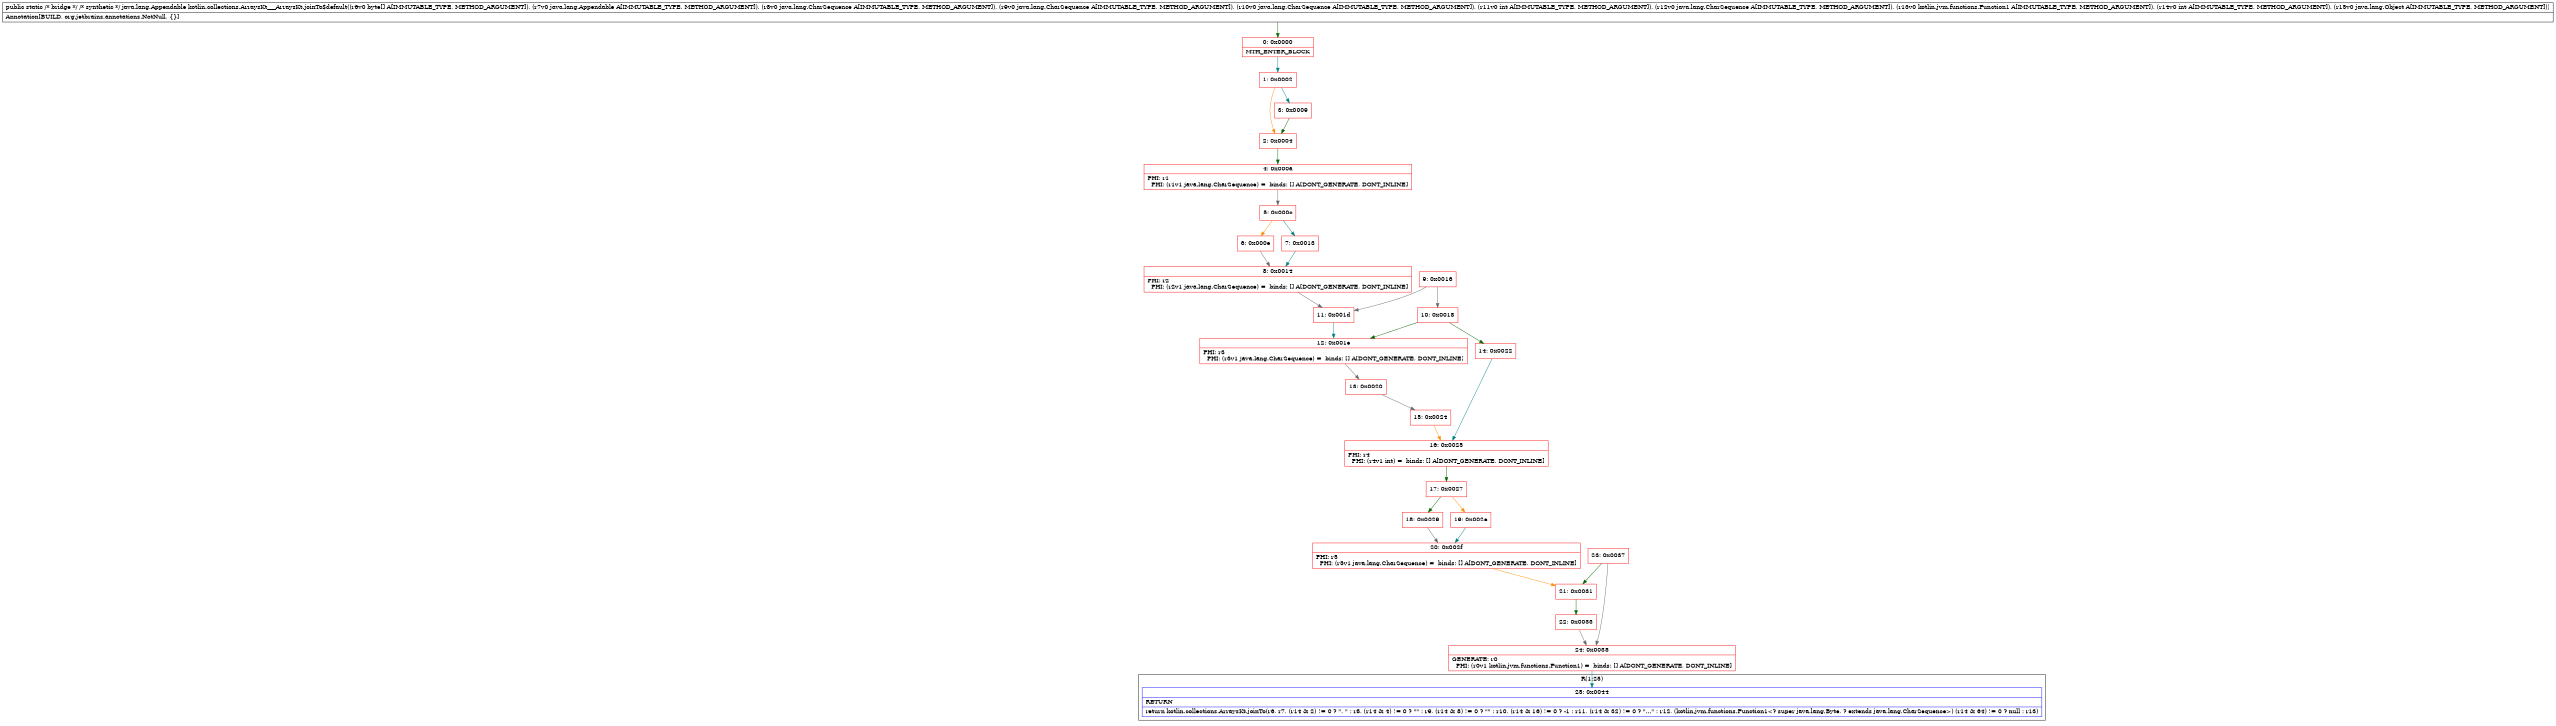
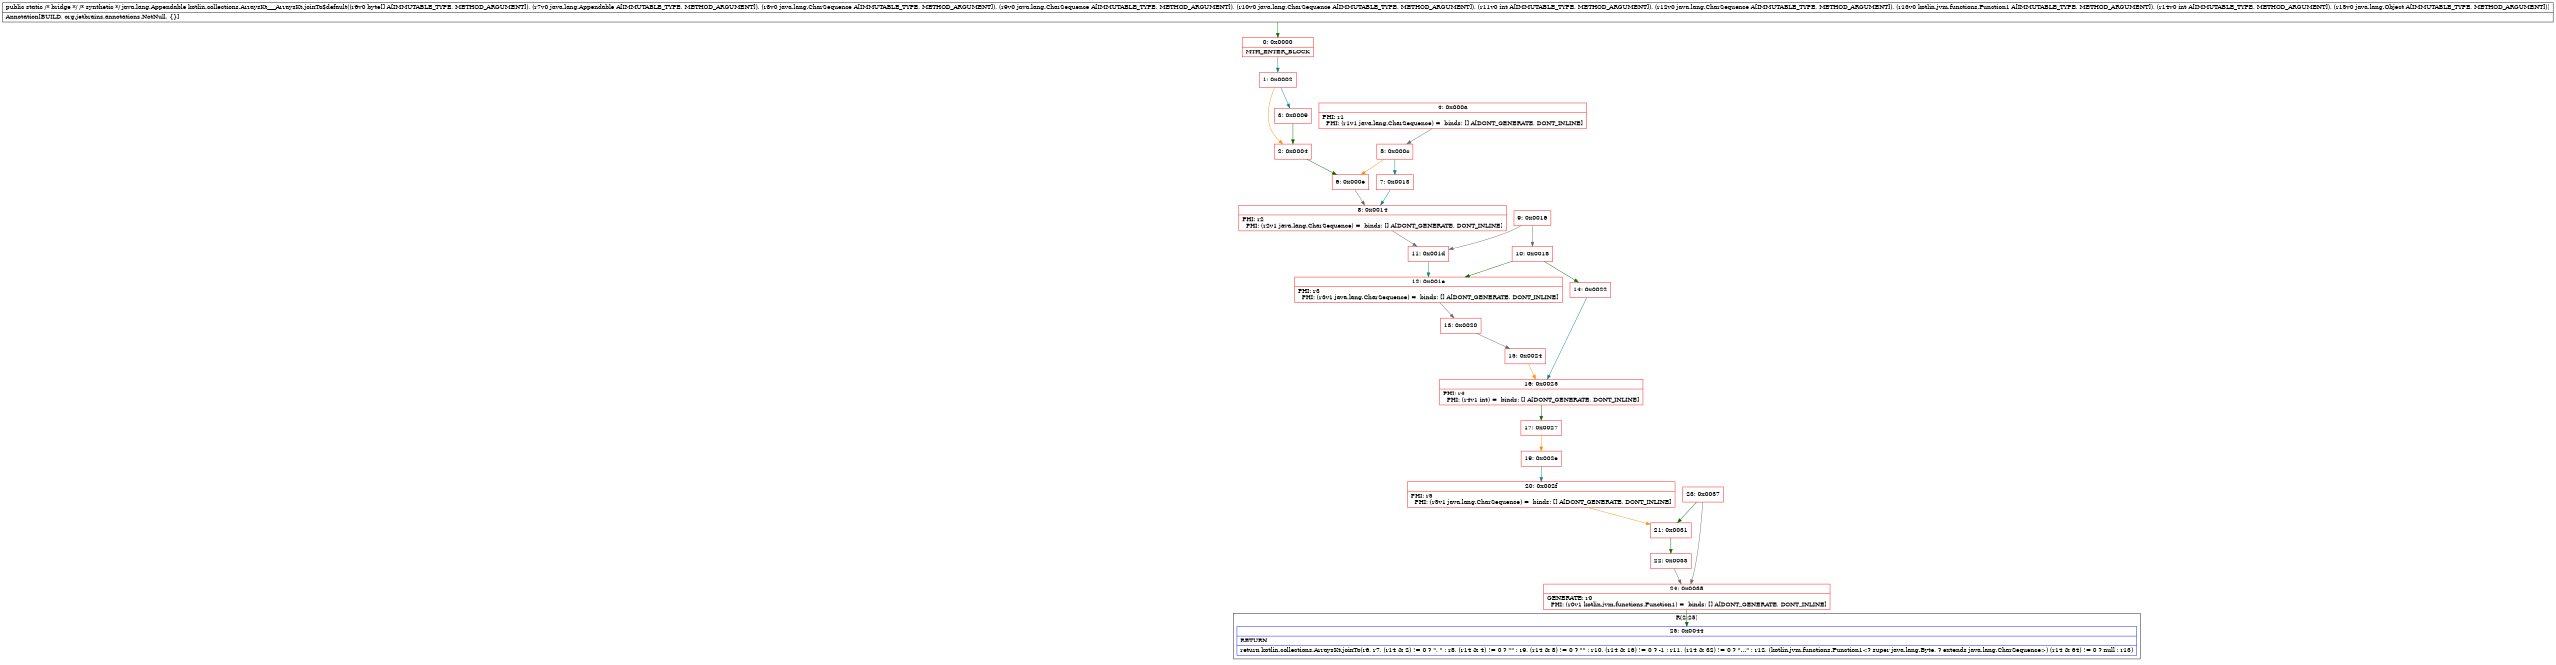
(1278, 154) -> (1320, 166)
(1423, 520) -> none
(1592, 677) -> (1687, 616)
(1592, 679) -> (1687, 618)
